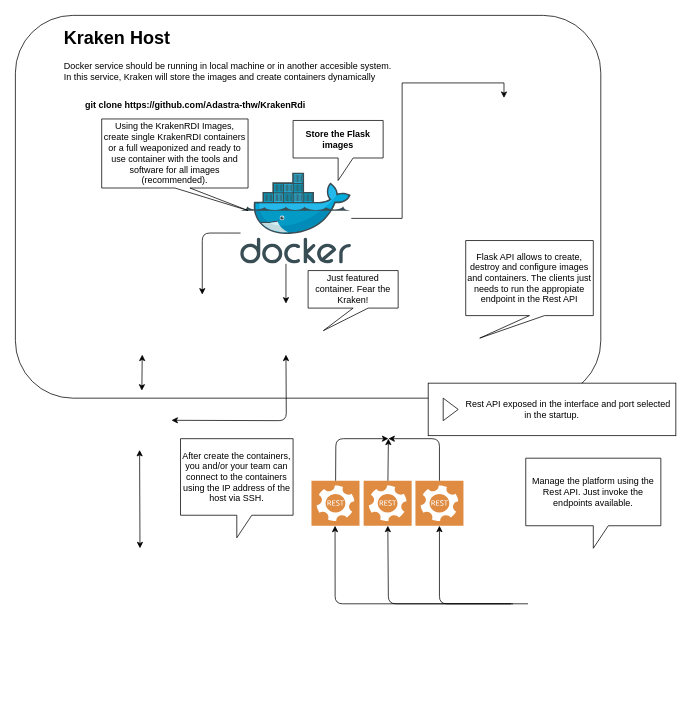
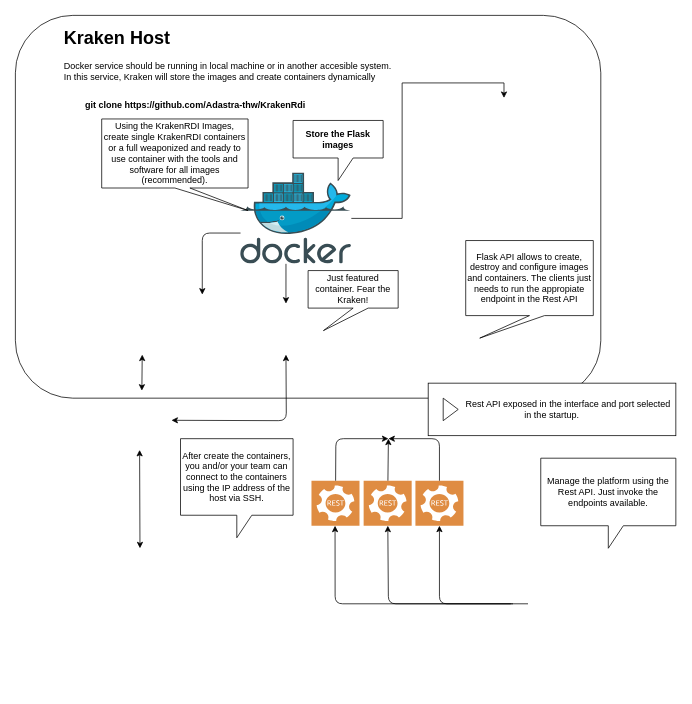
(593, 503) -> (608, 503)
